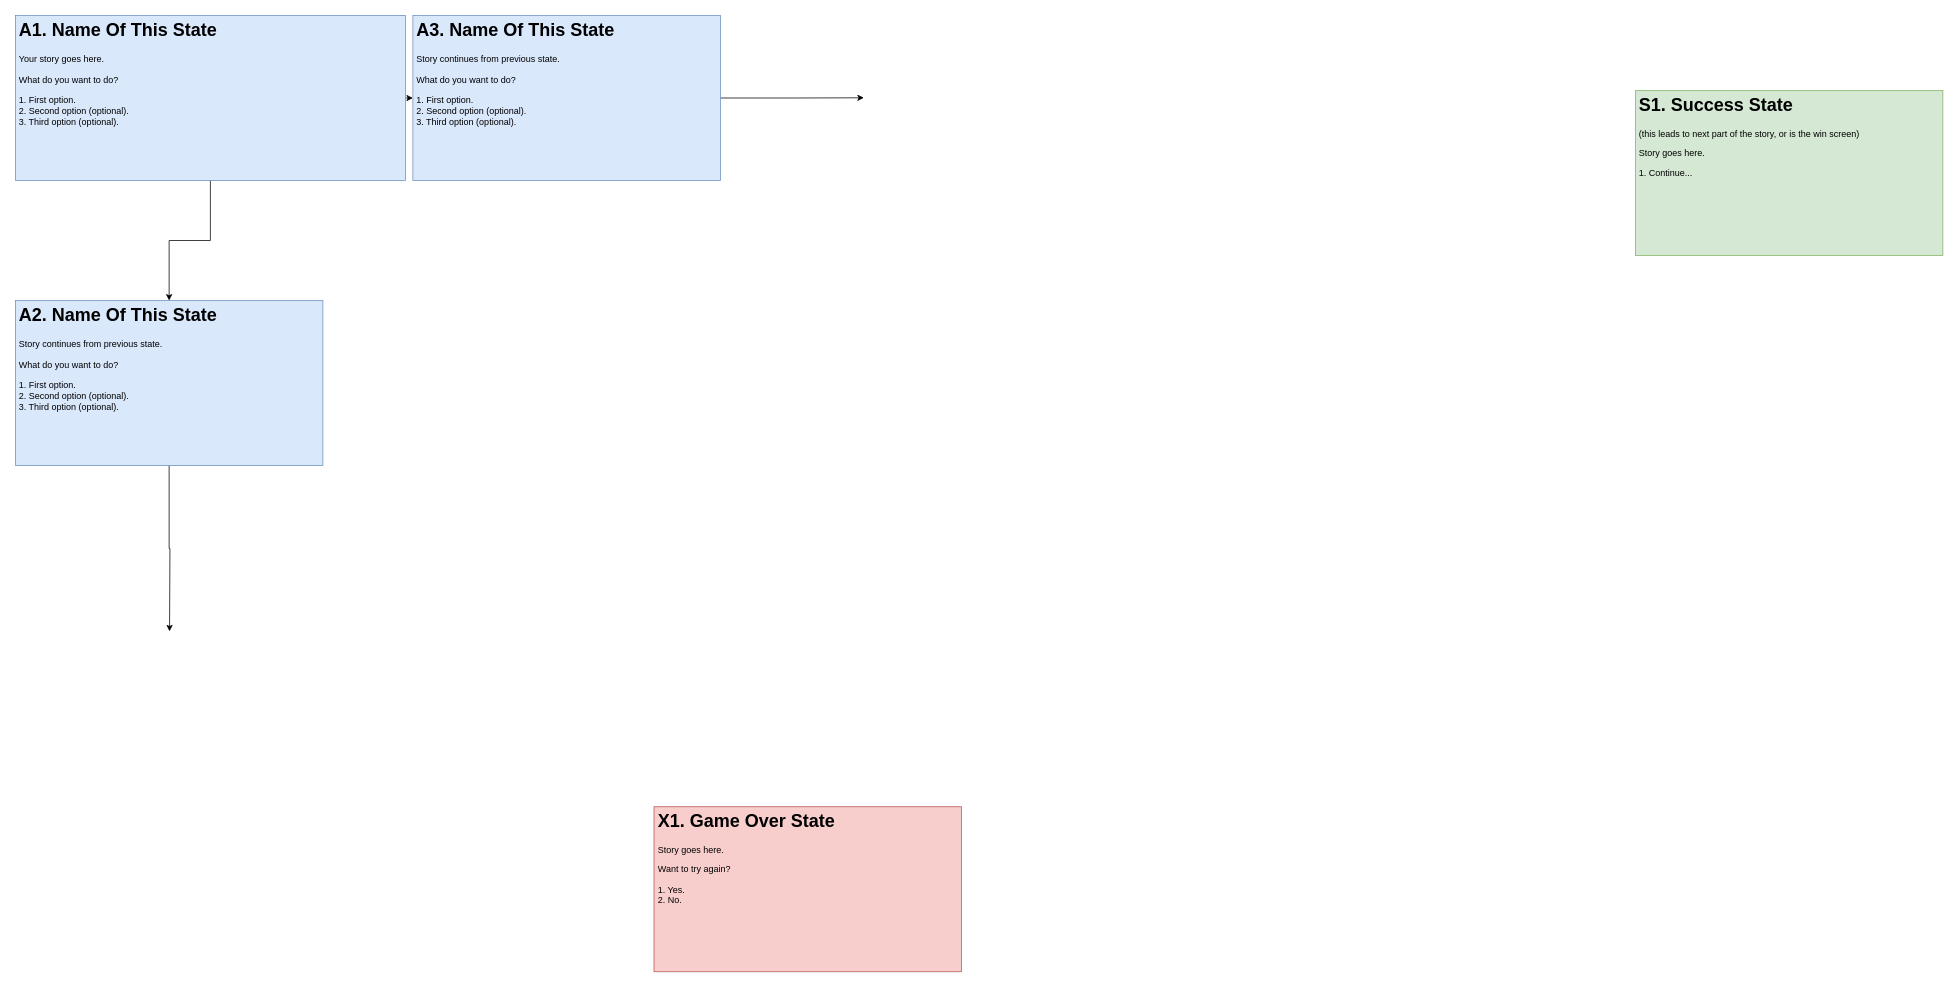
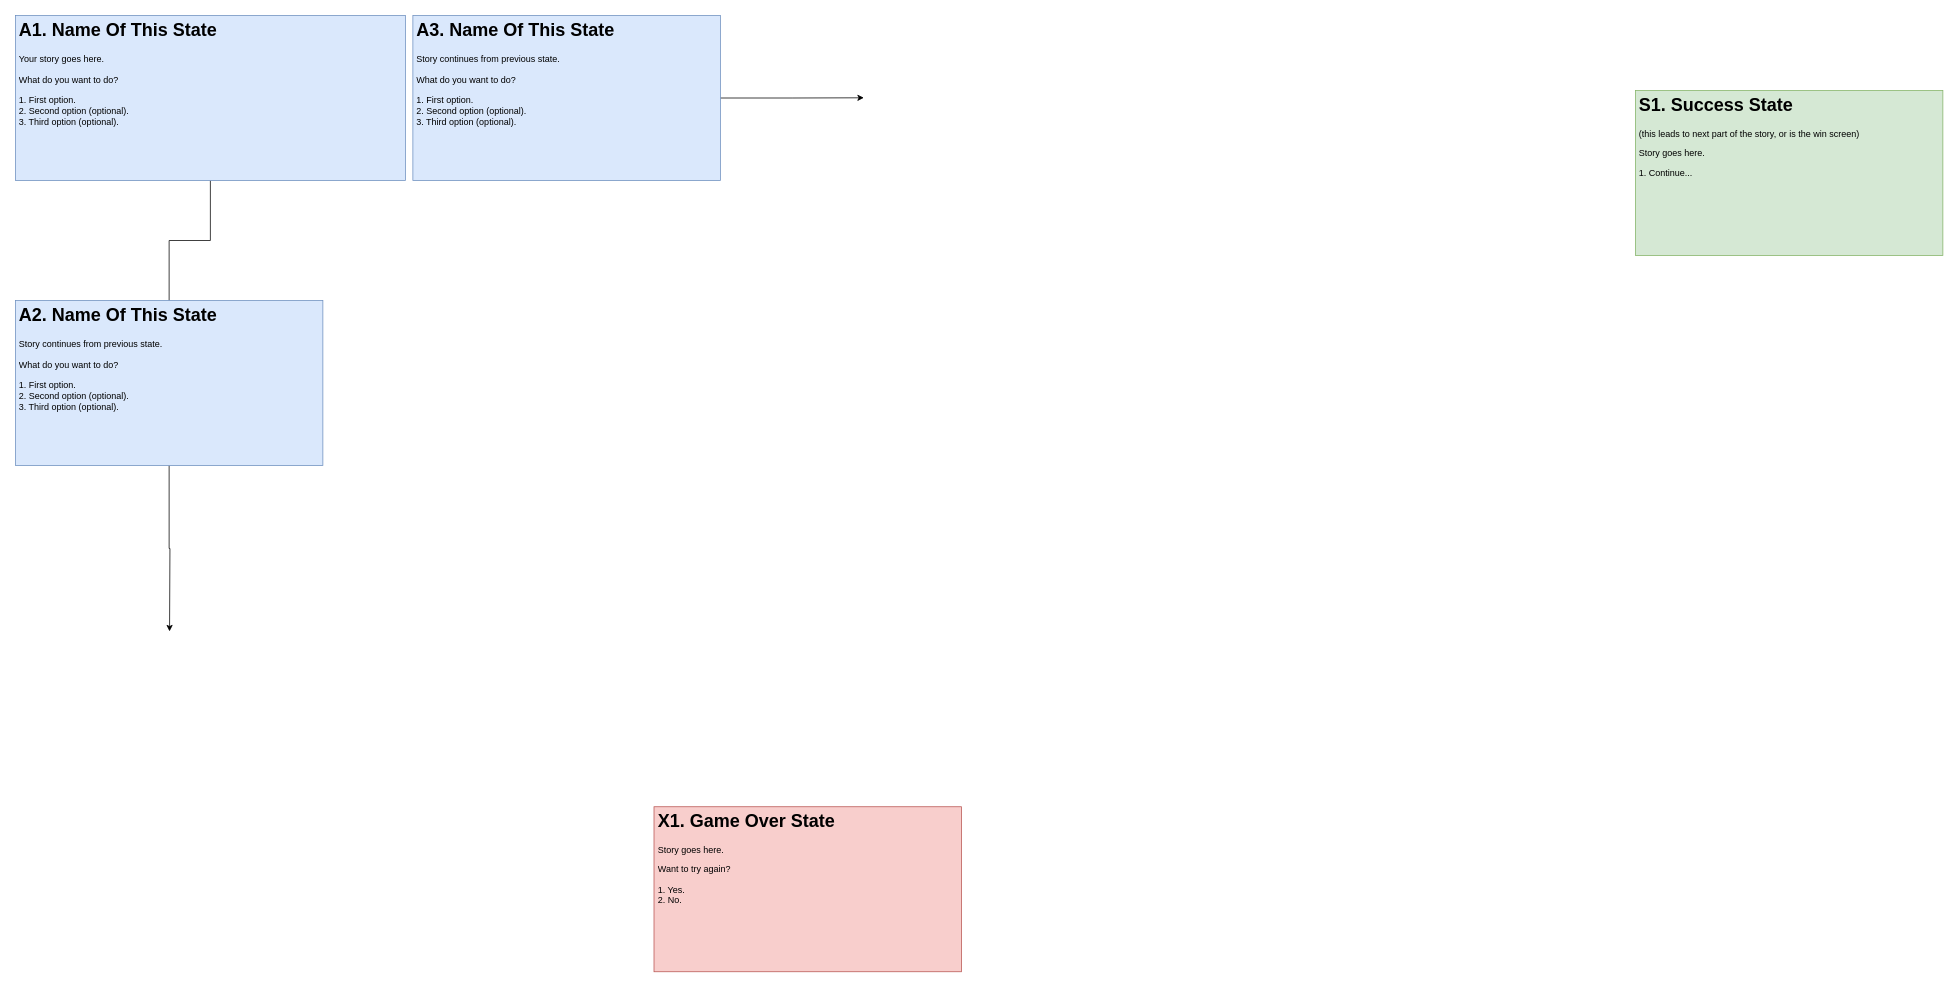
(407, 98) -> none
(169, 294) -> (169, 296)
